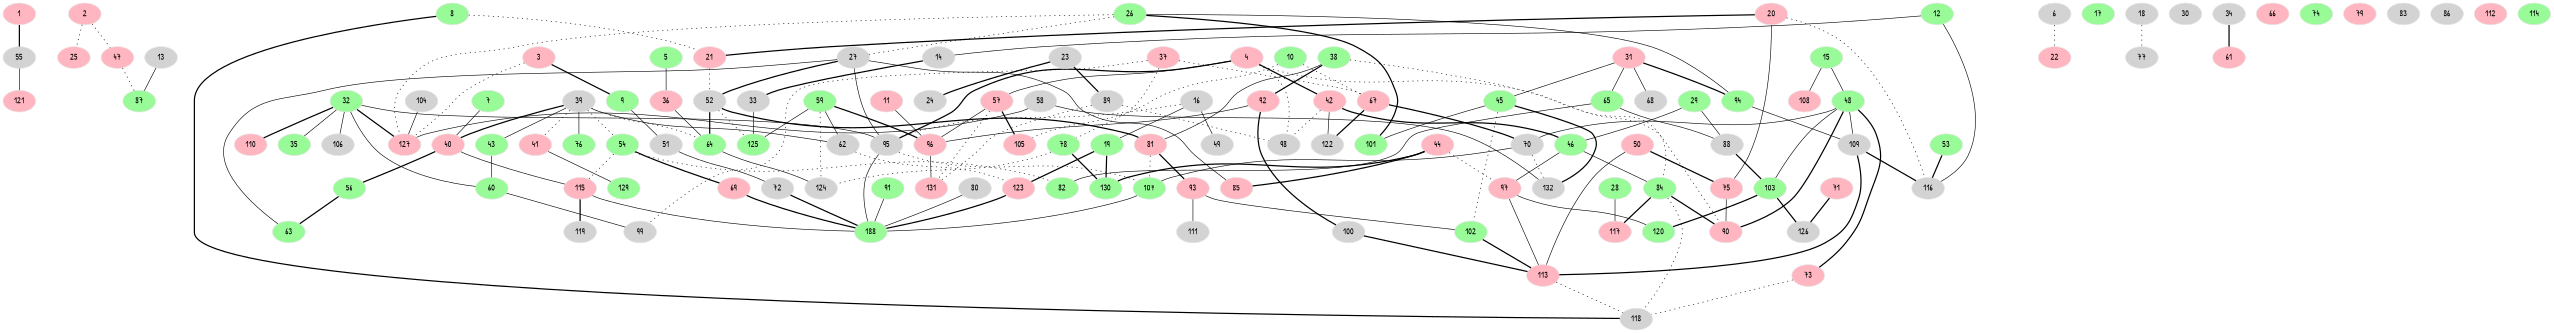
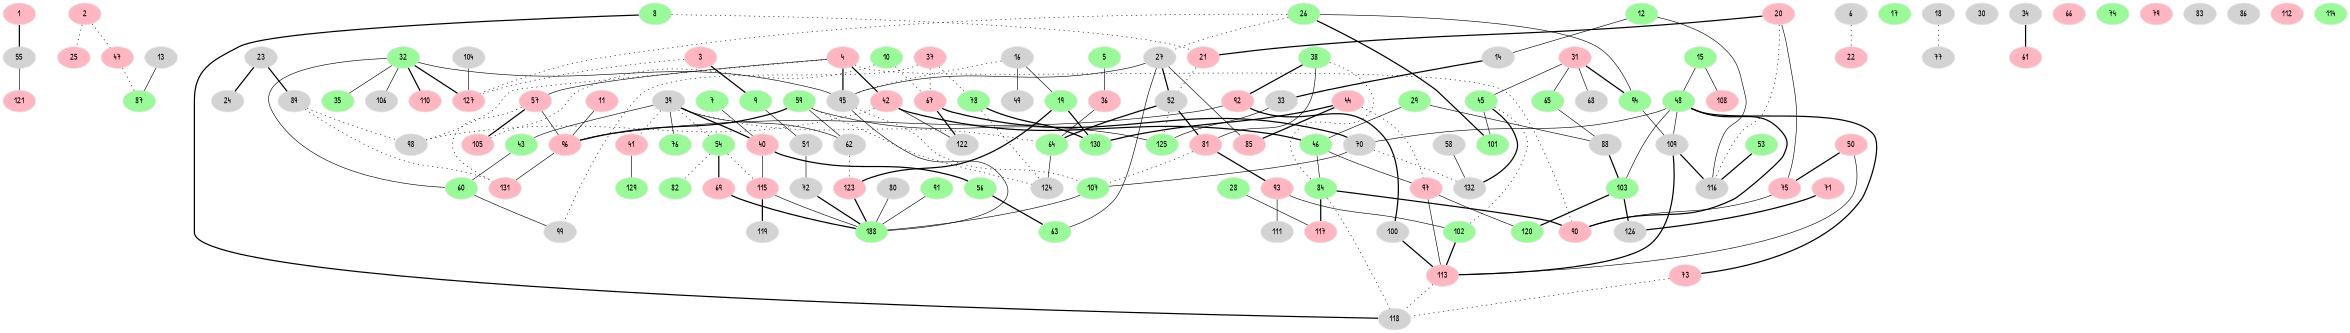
(768, 128) -> none
(1286, 170) -> none
